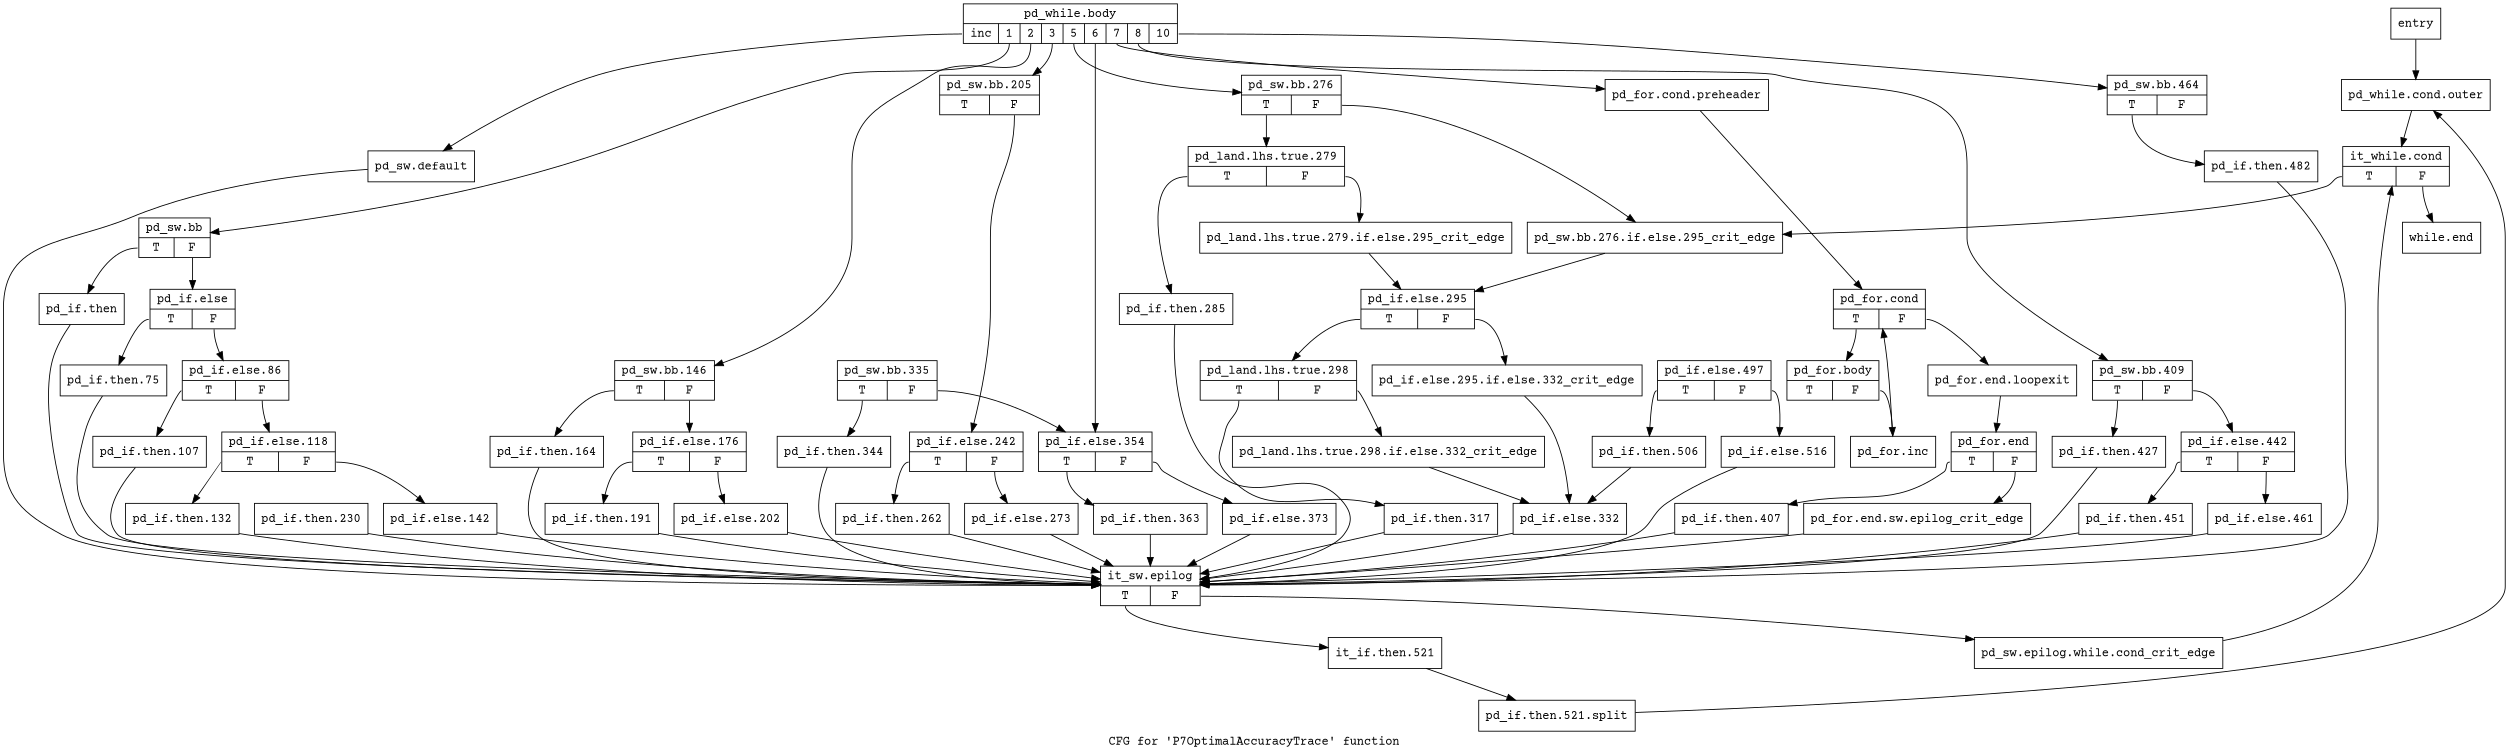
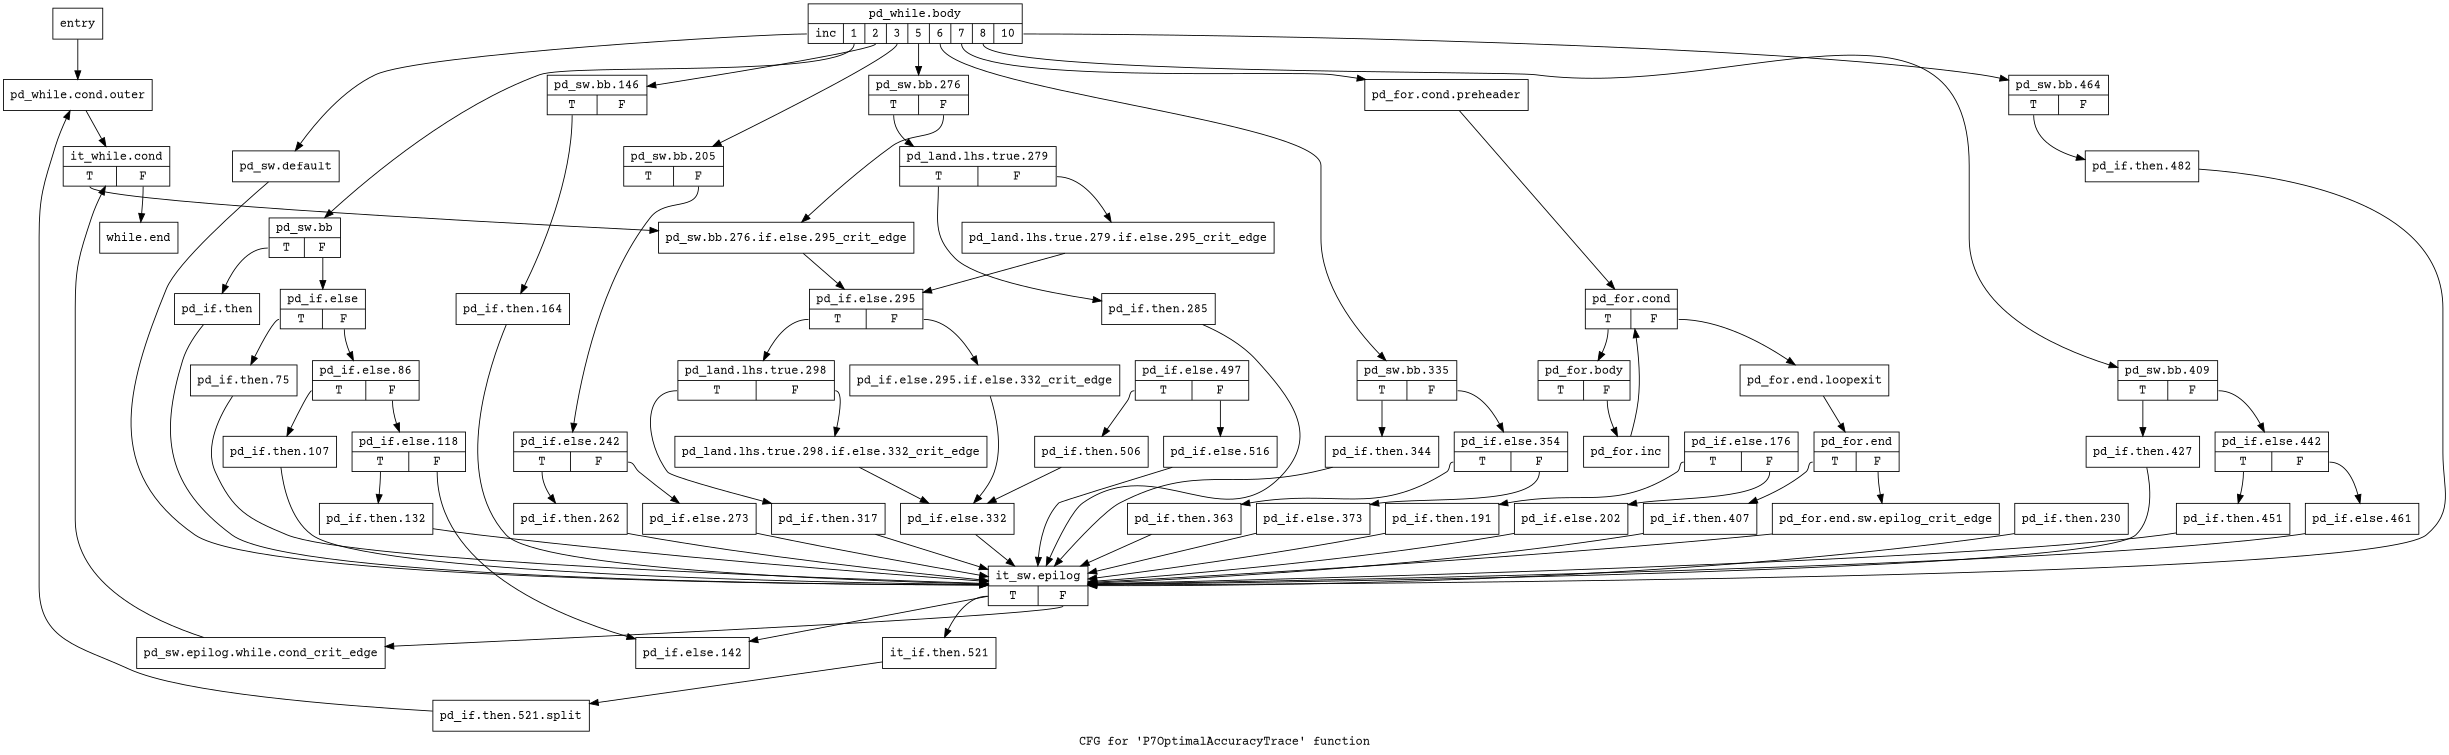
(1095, 233) -> (1231, 127)
(689, 412) -> none
(794, 566) -> (885, 616)
